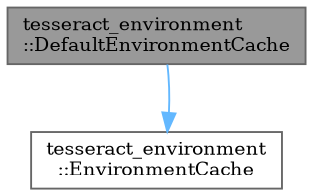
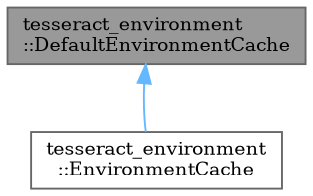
(169, 89) -> (144, 108)
